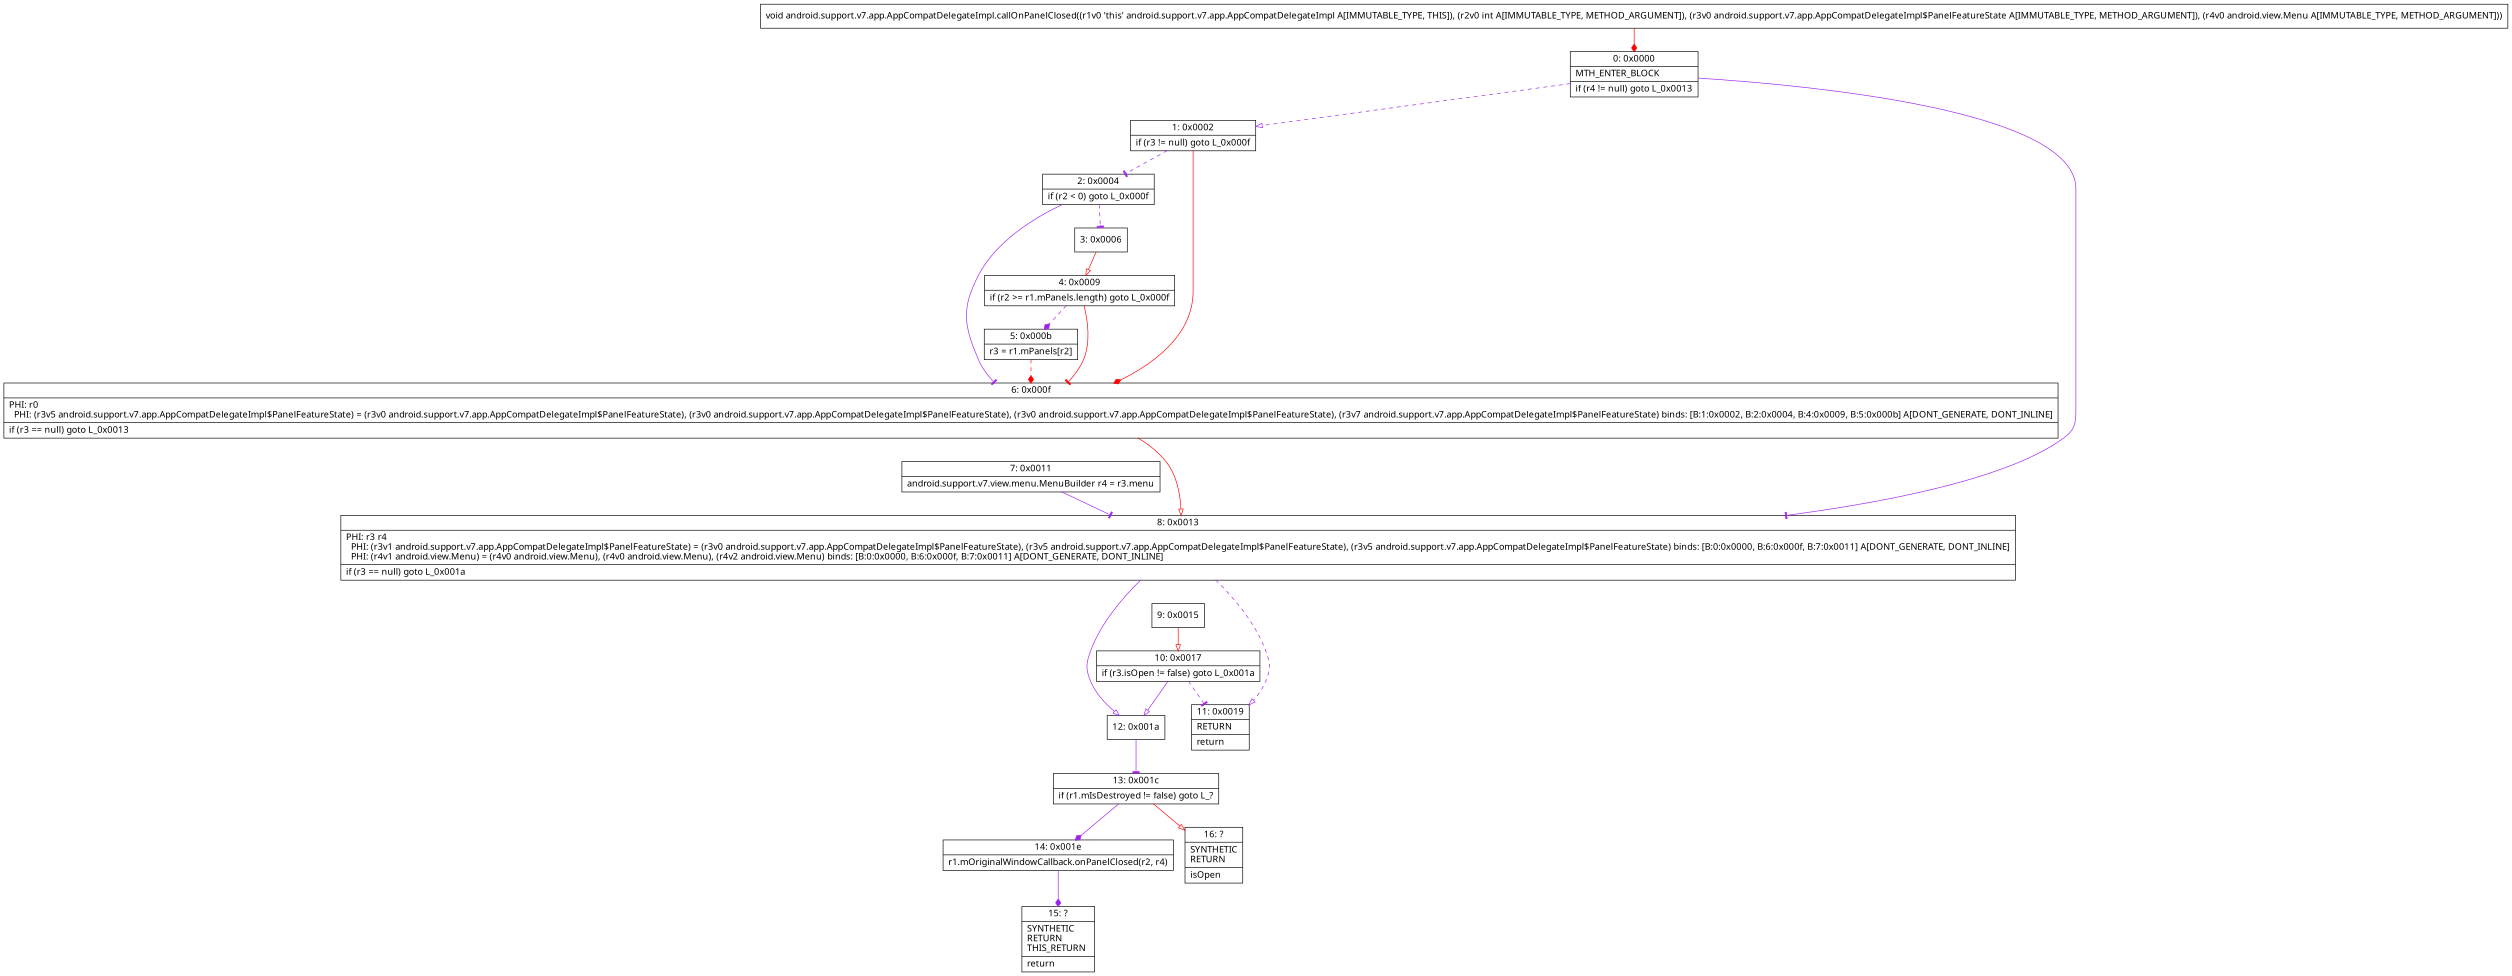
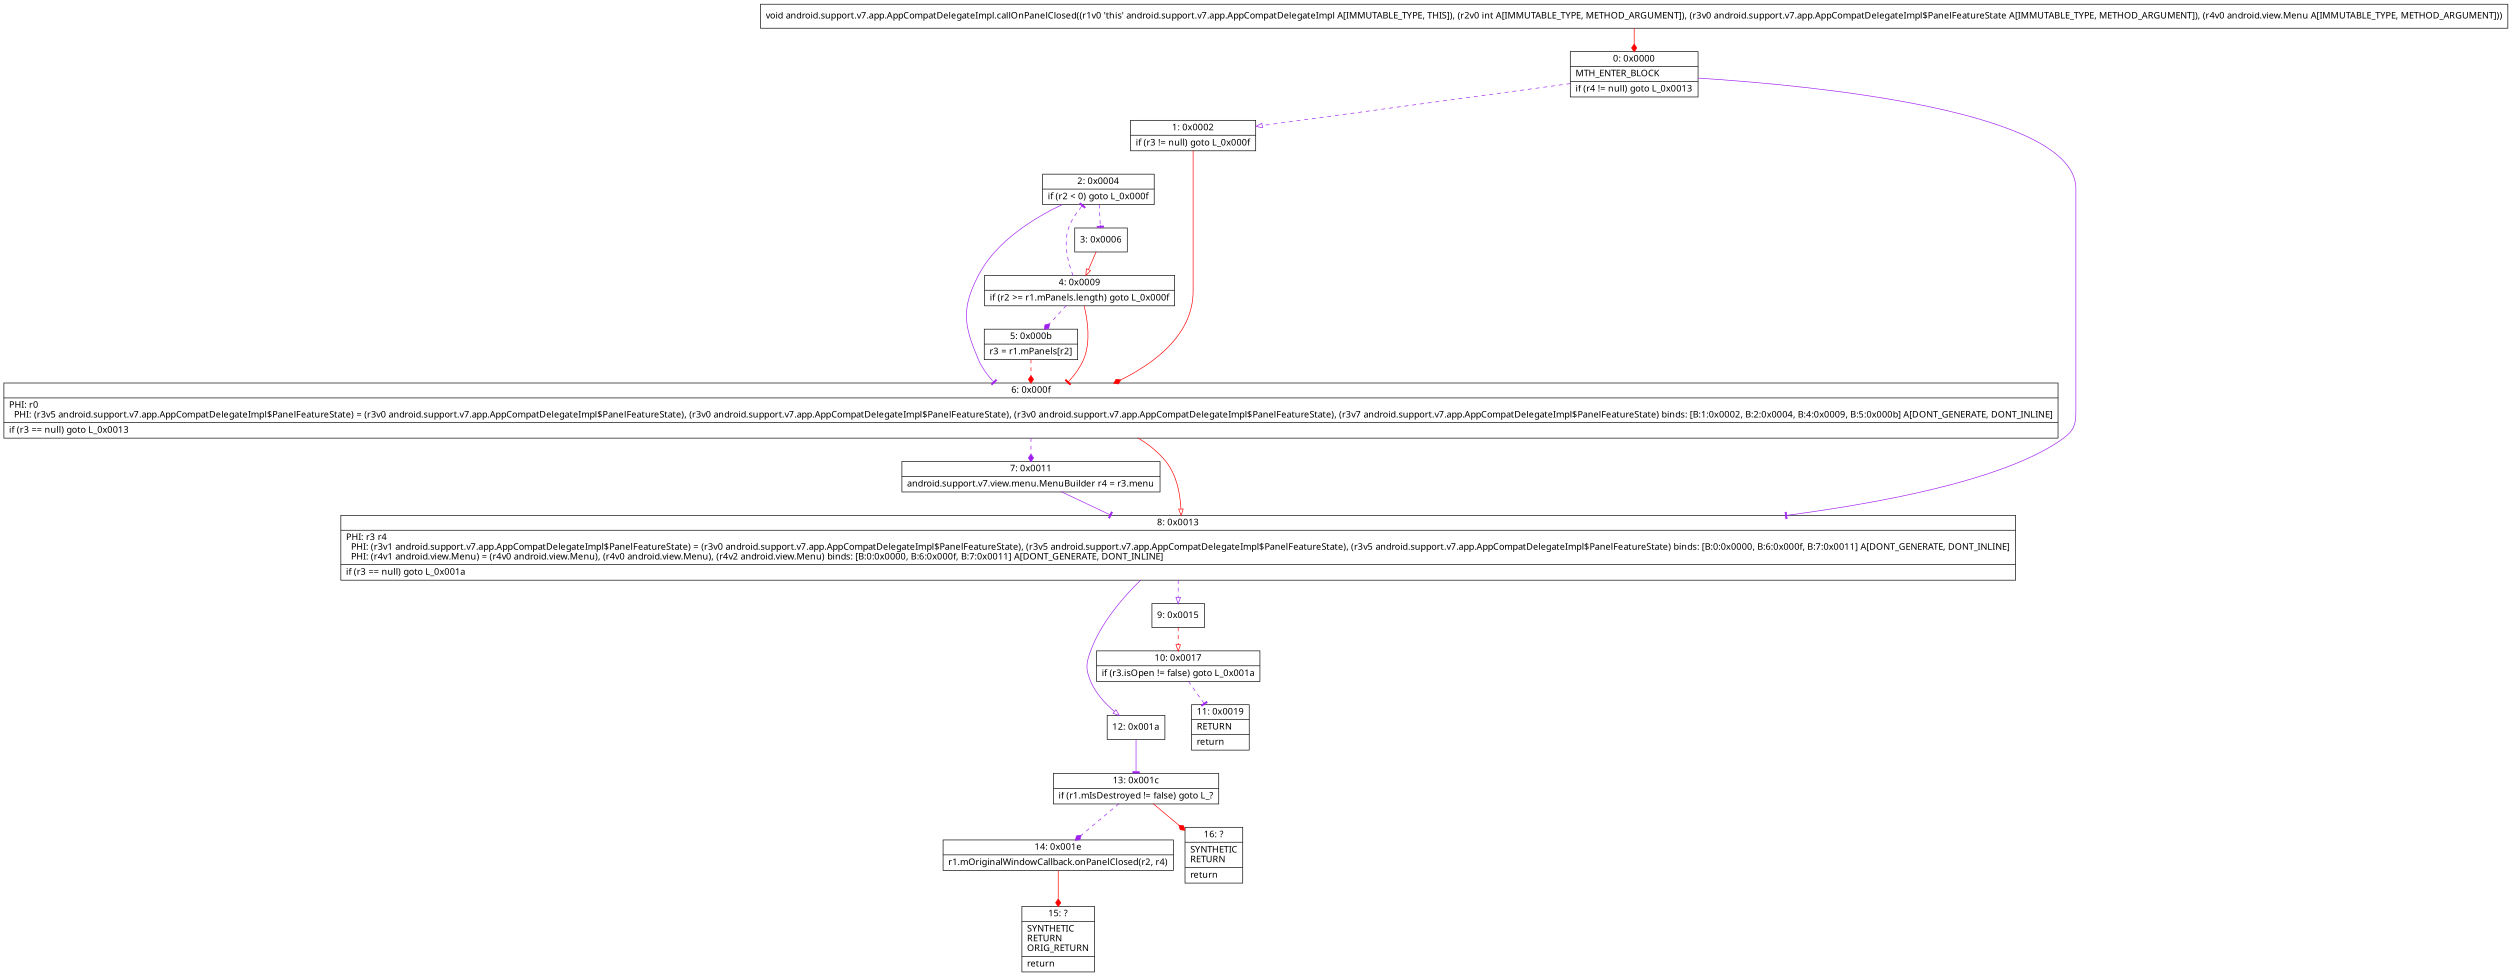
(1147, 162) -> (1066, 240)
none -> (1031, 446)
(1178, 636) -> (1178, 636)
(1259, 636) -> (1178, 589)
(1158, 696) -> none
(1166, 815) -> (1166, 815)
(1100, 819) -> (1100, 819)
(1206, 875) -> (1204, 875)
(1058, 884) -> (1058, 884)
(1057, 948) -> (1058, 948)
